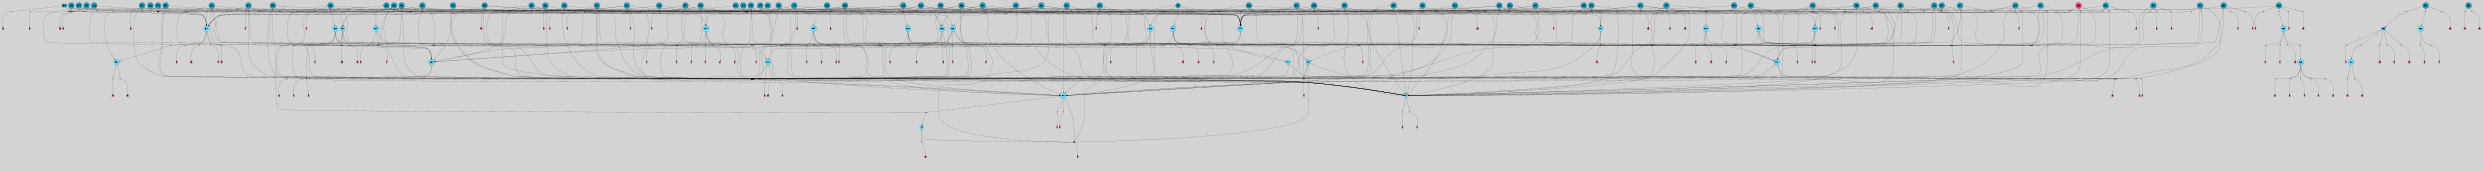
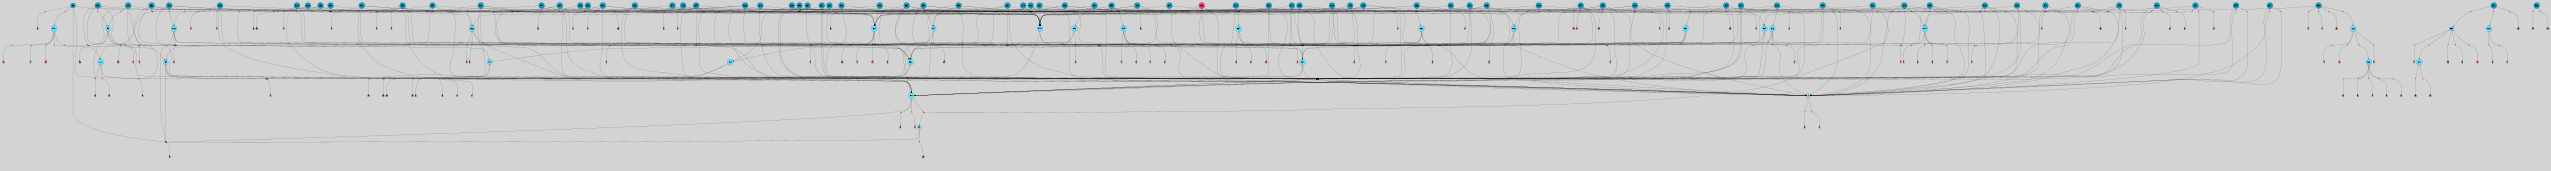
(64, 6) -> (331, 6)
none -> (1112, 6)
